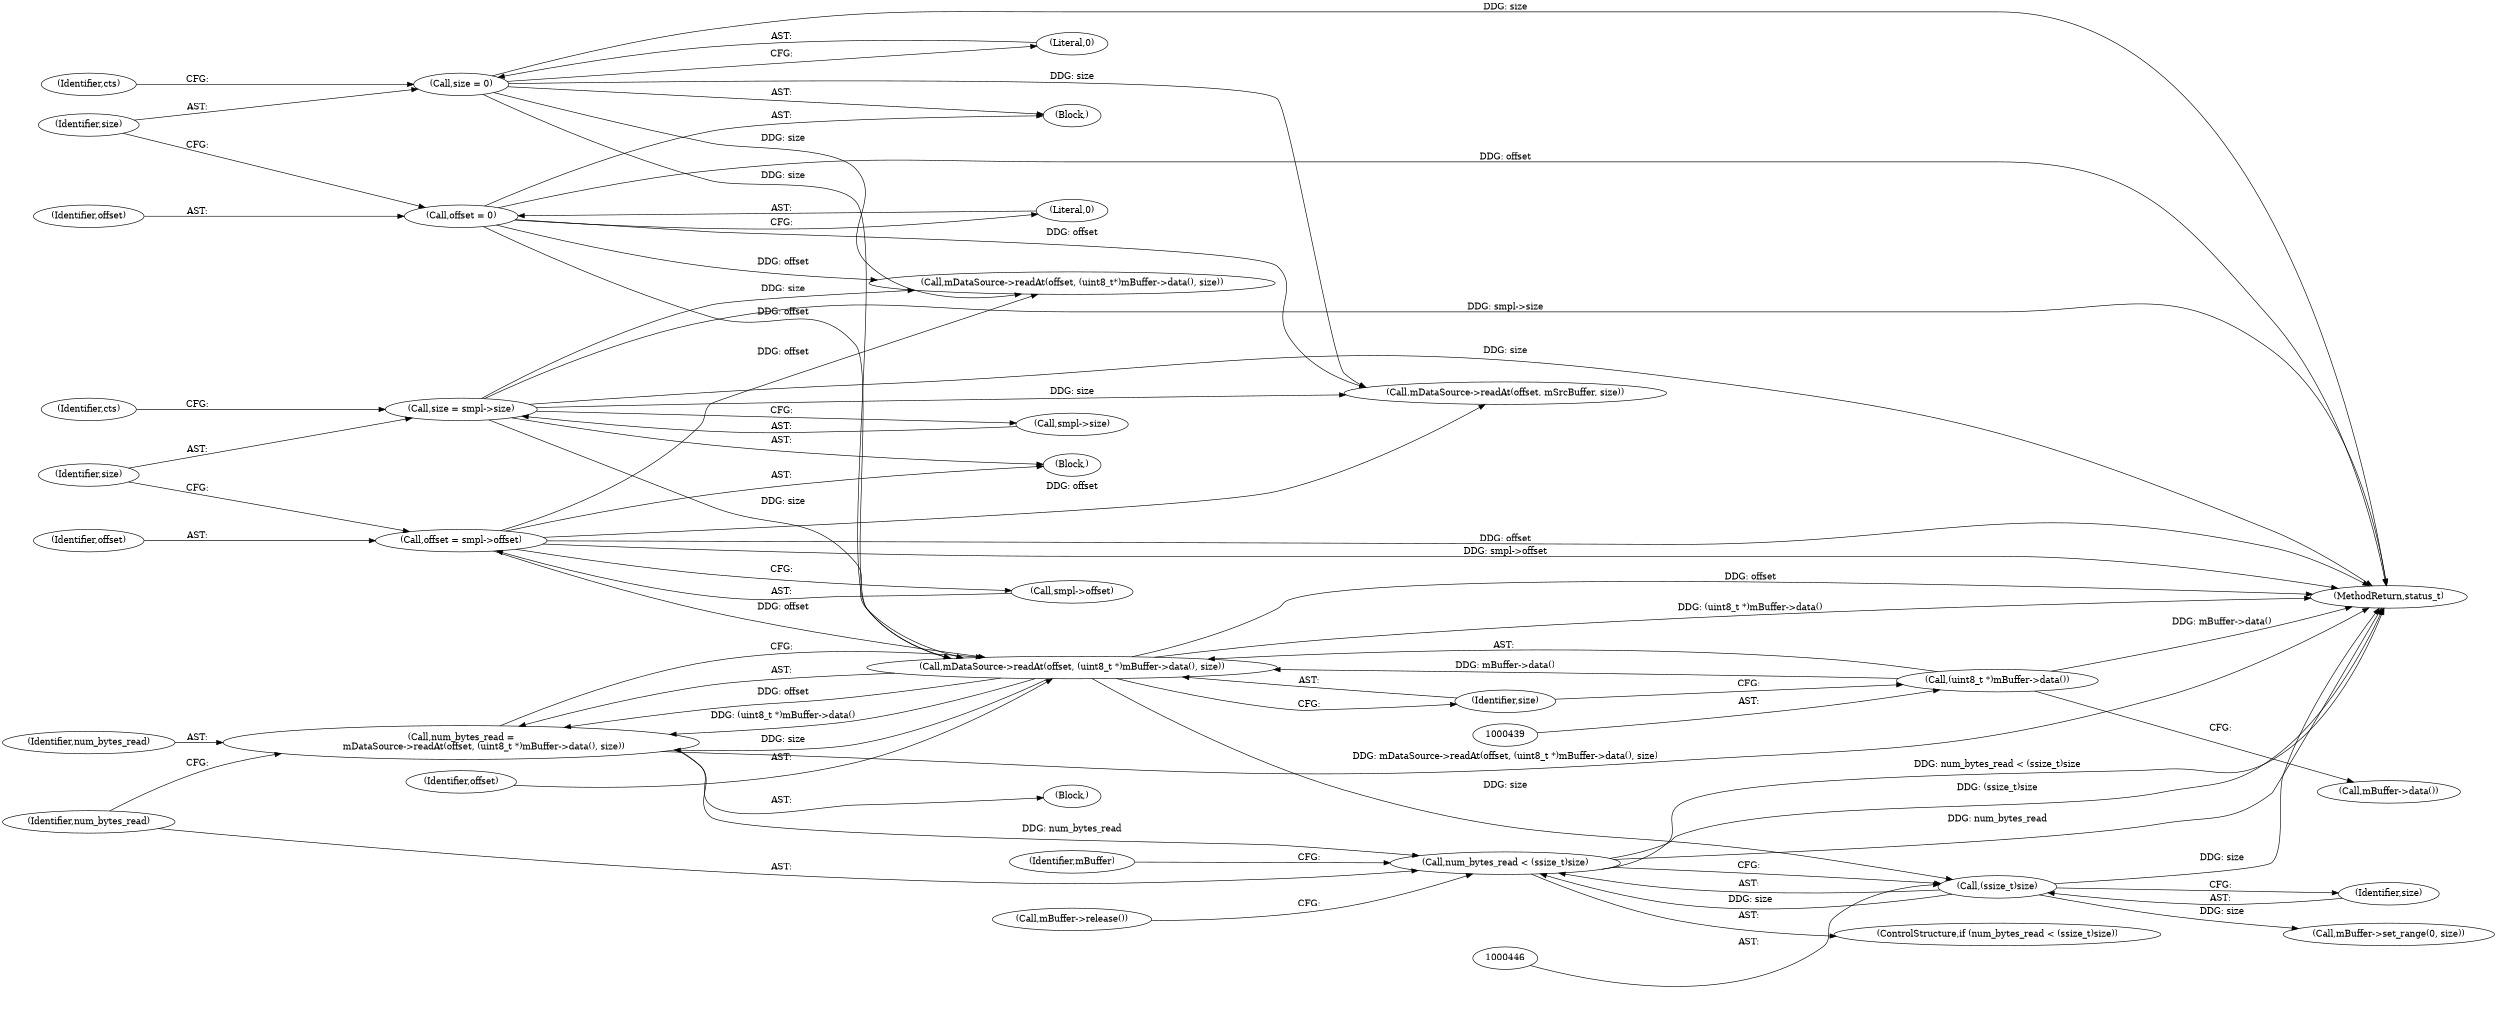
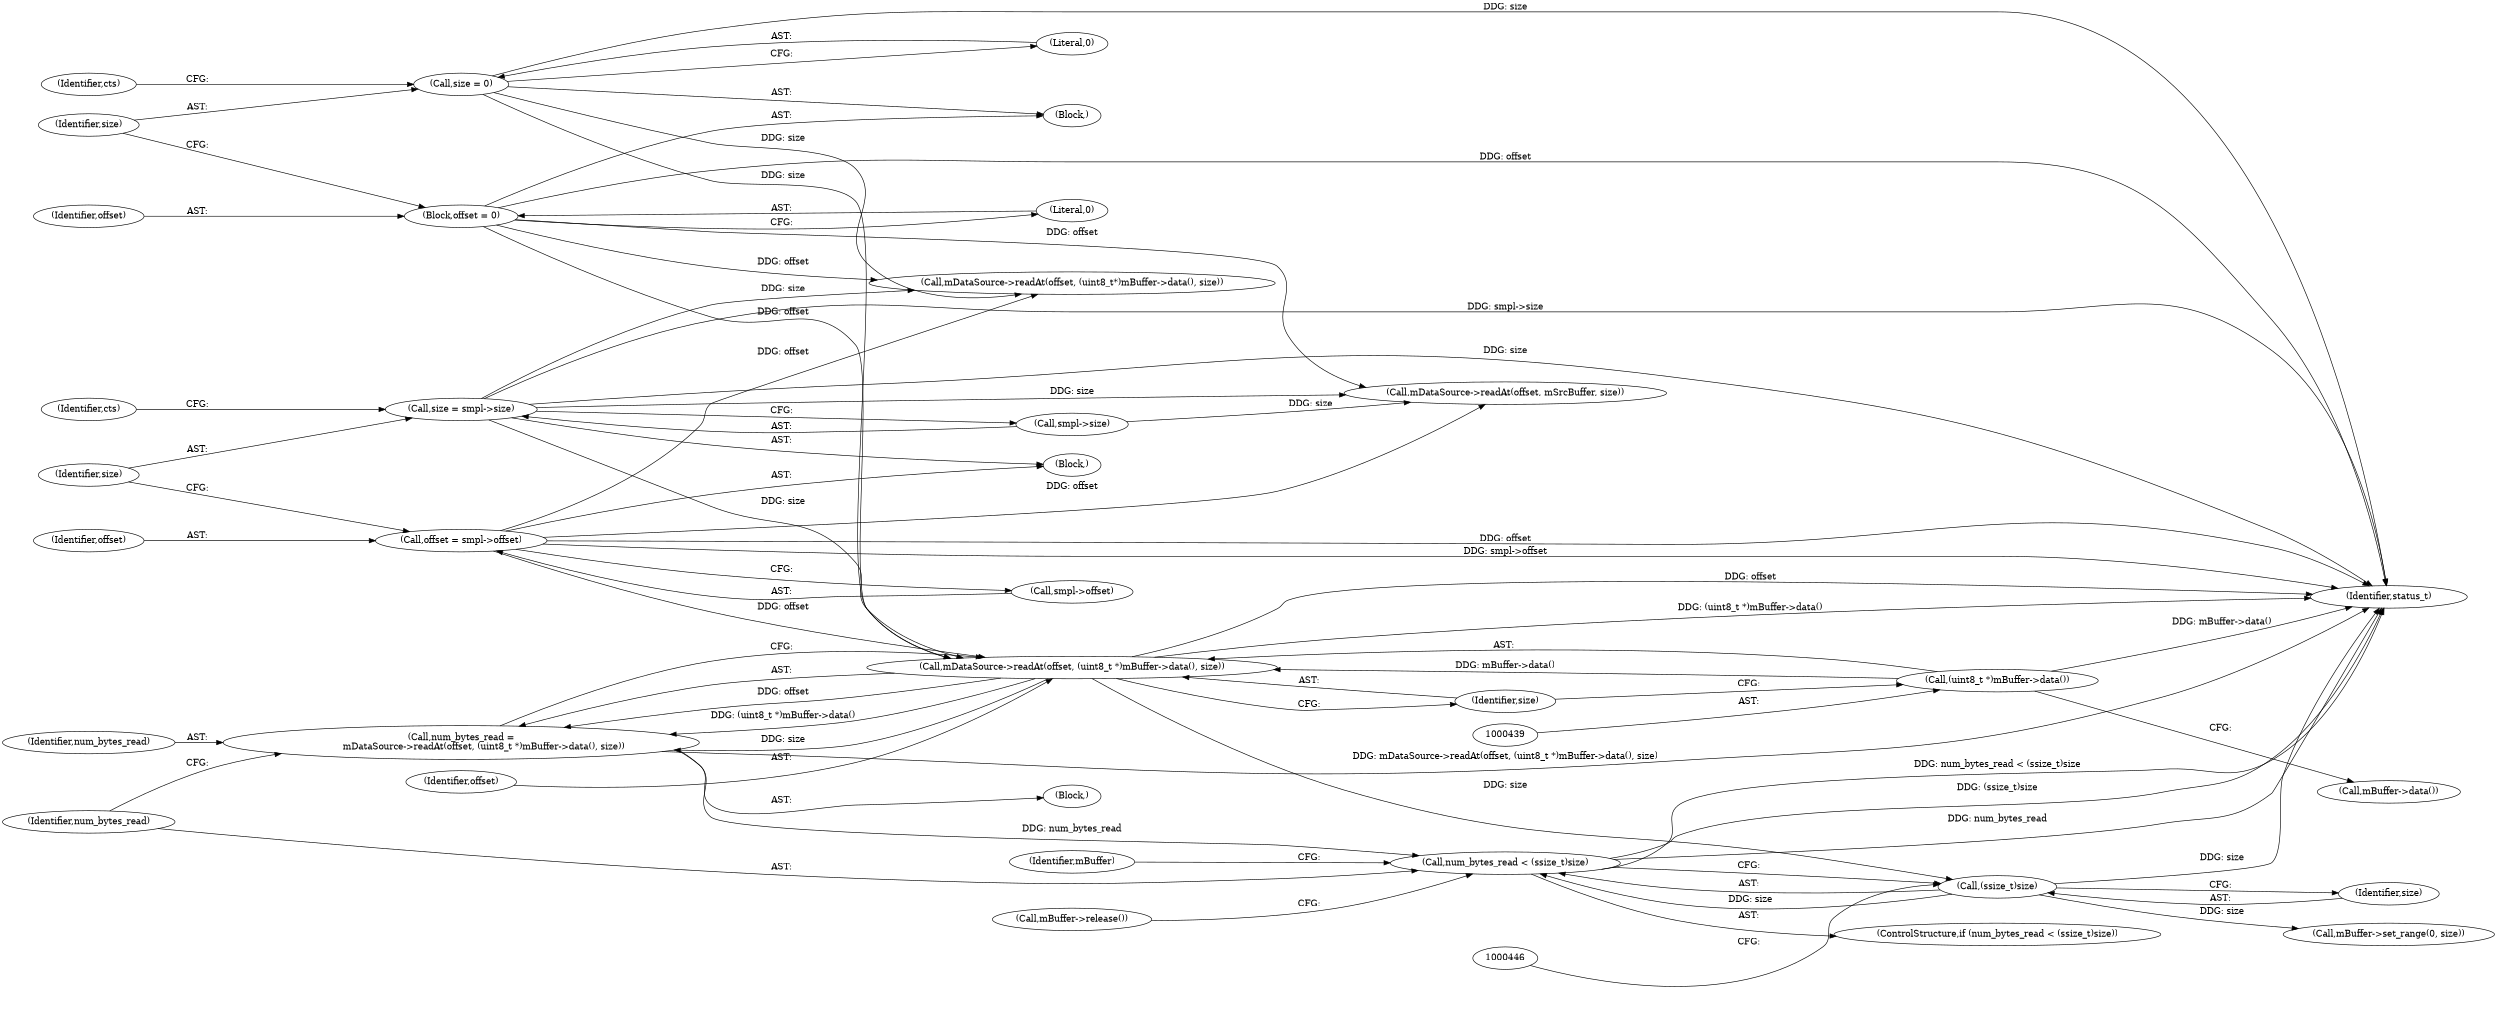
(1045, 82) -> (1265, 413)
(461, 216) -> (461, 216)
(2389, 597) -> (2389, 597)
(1750, 942) -> (1750, 942)
